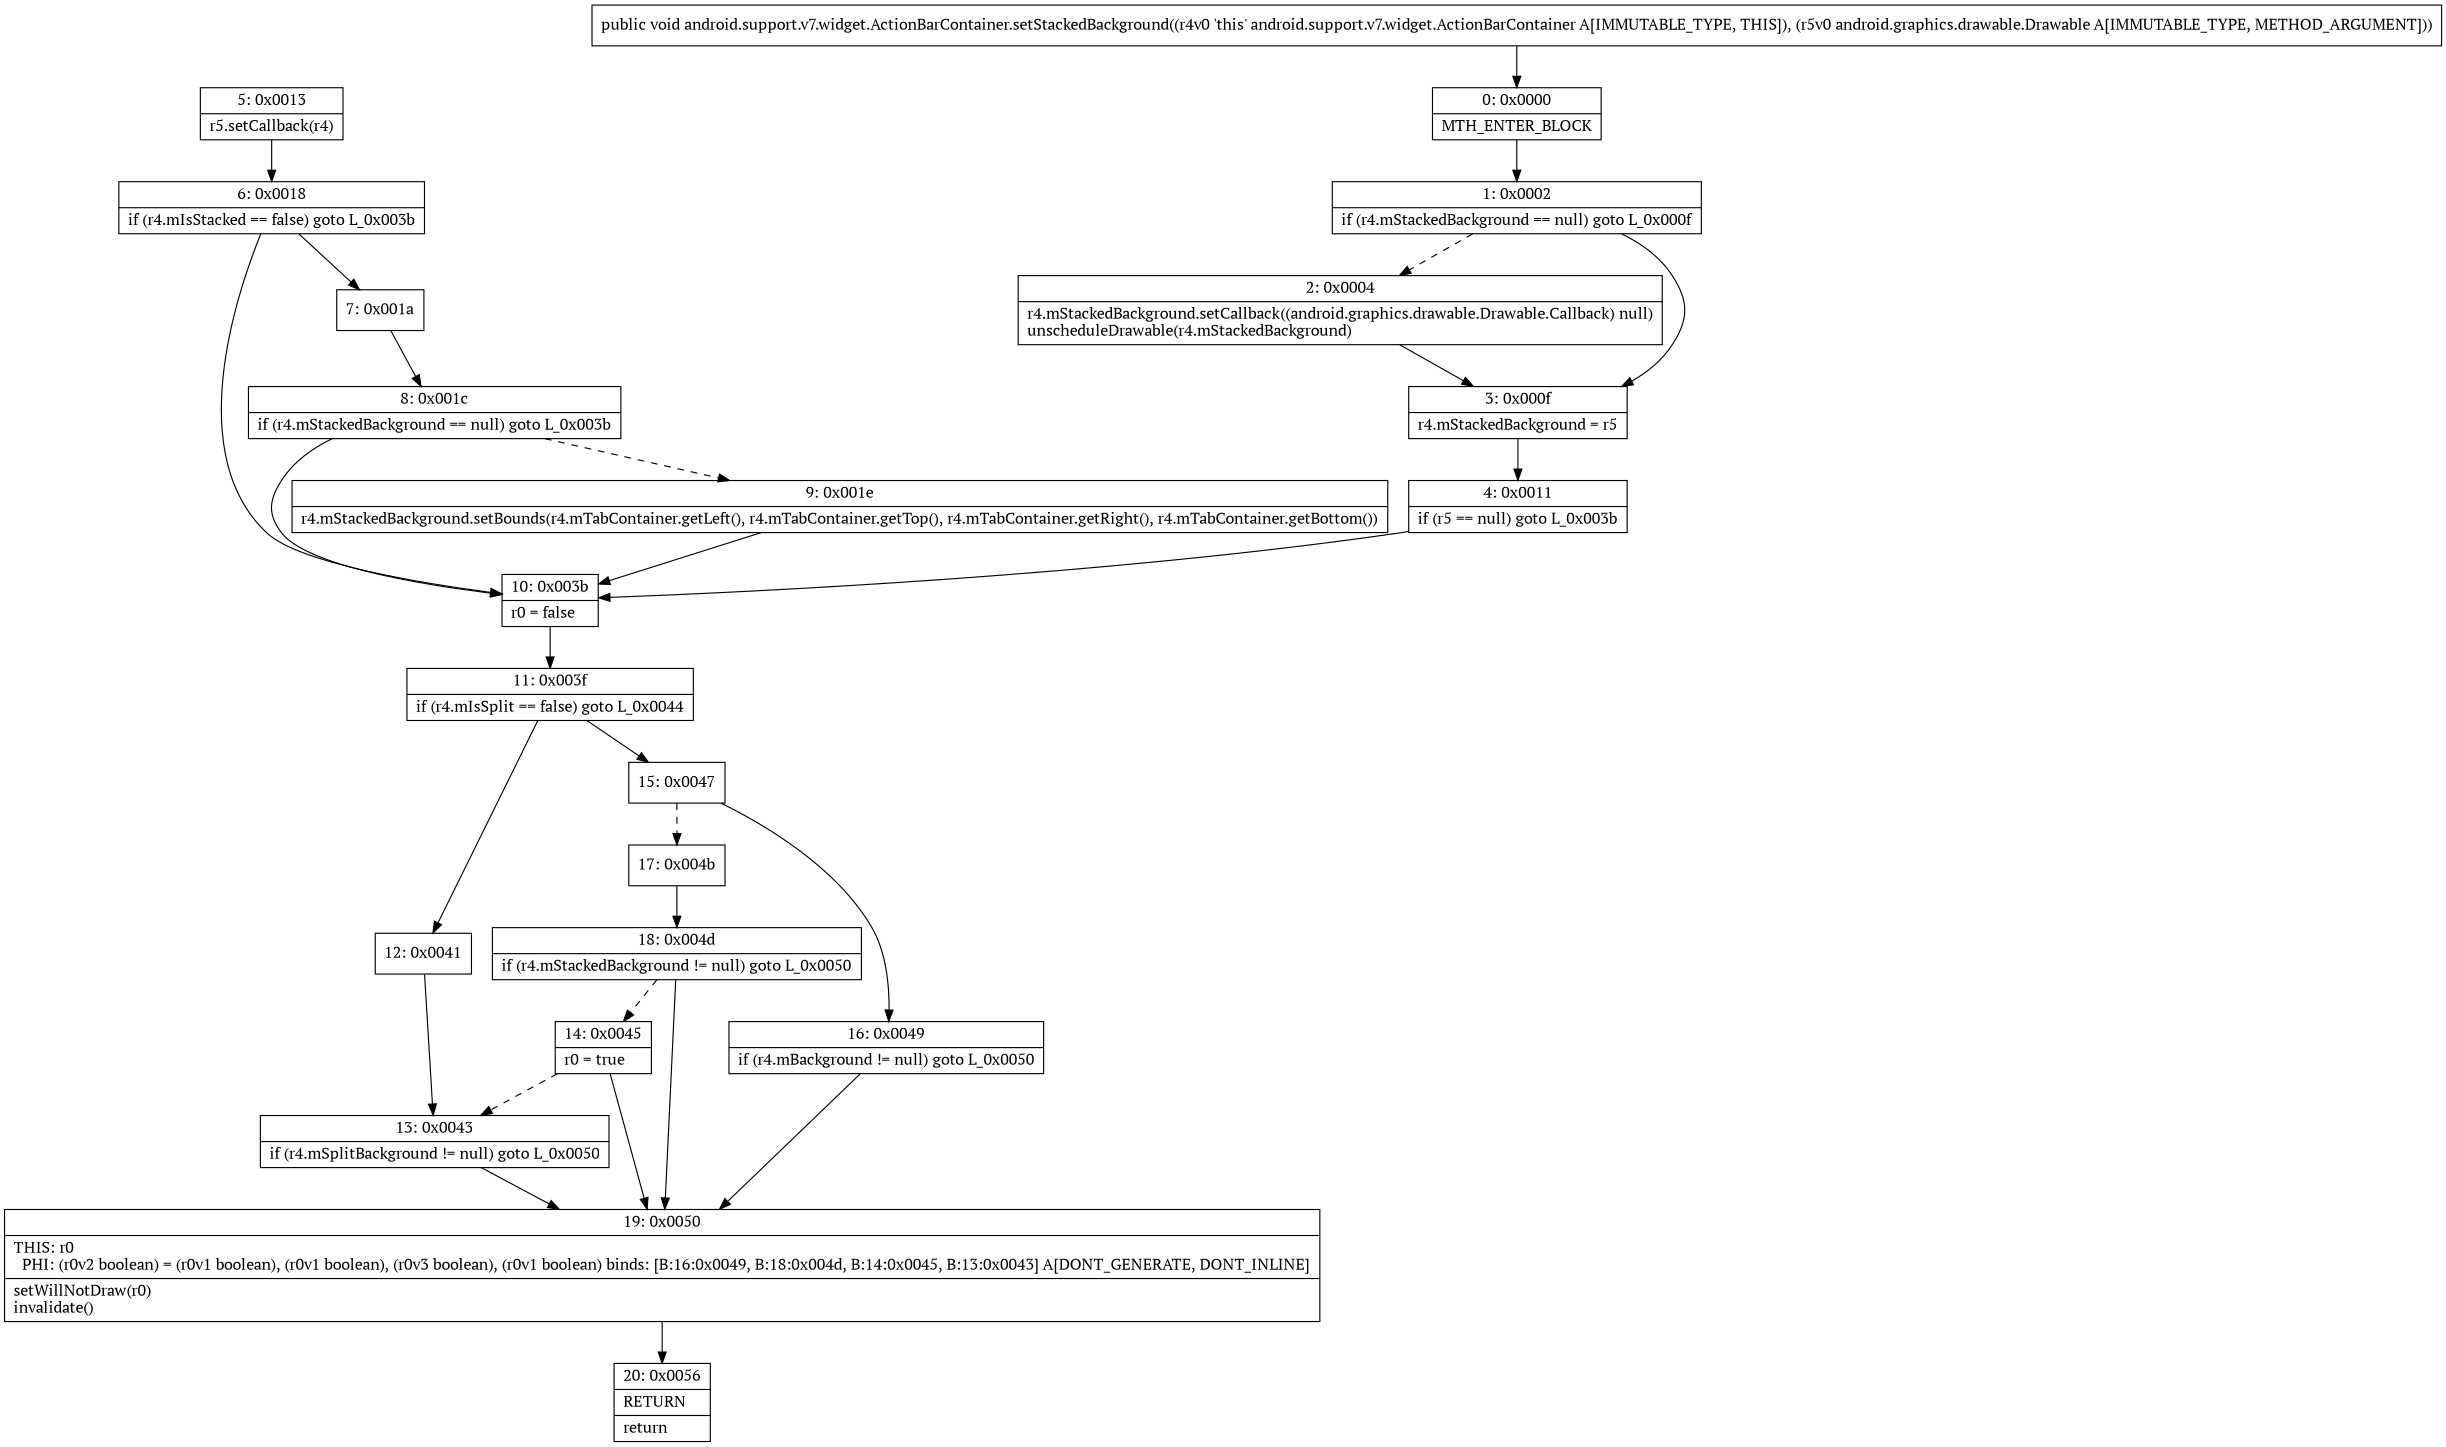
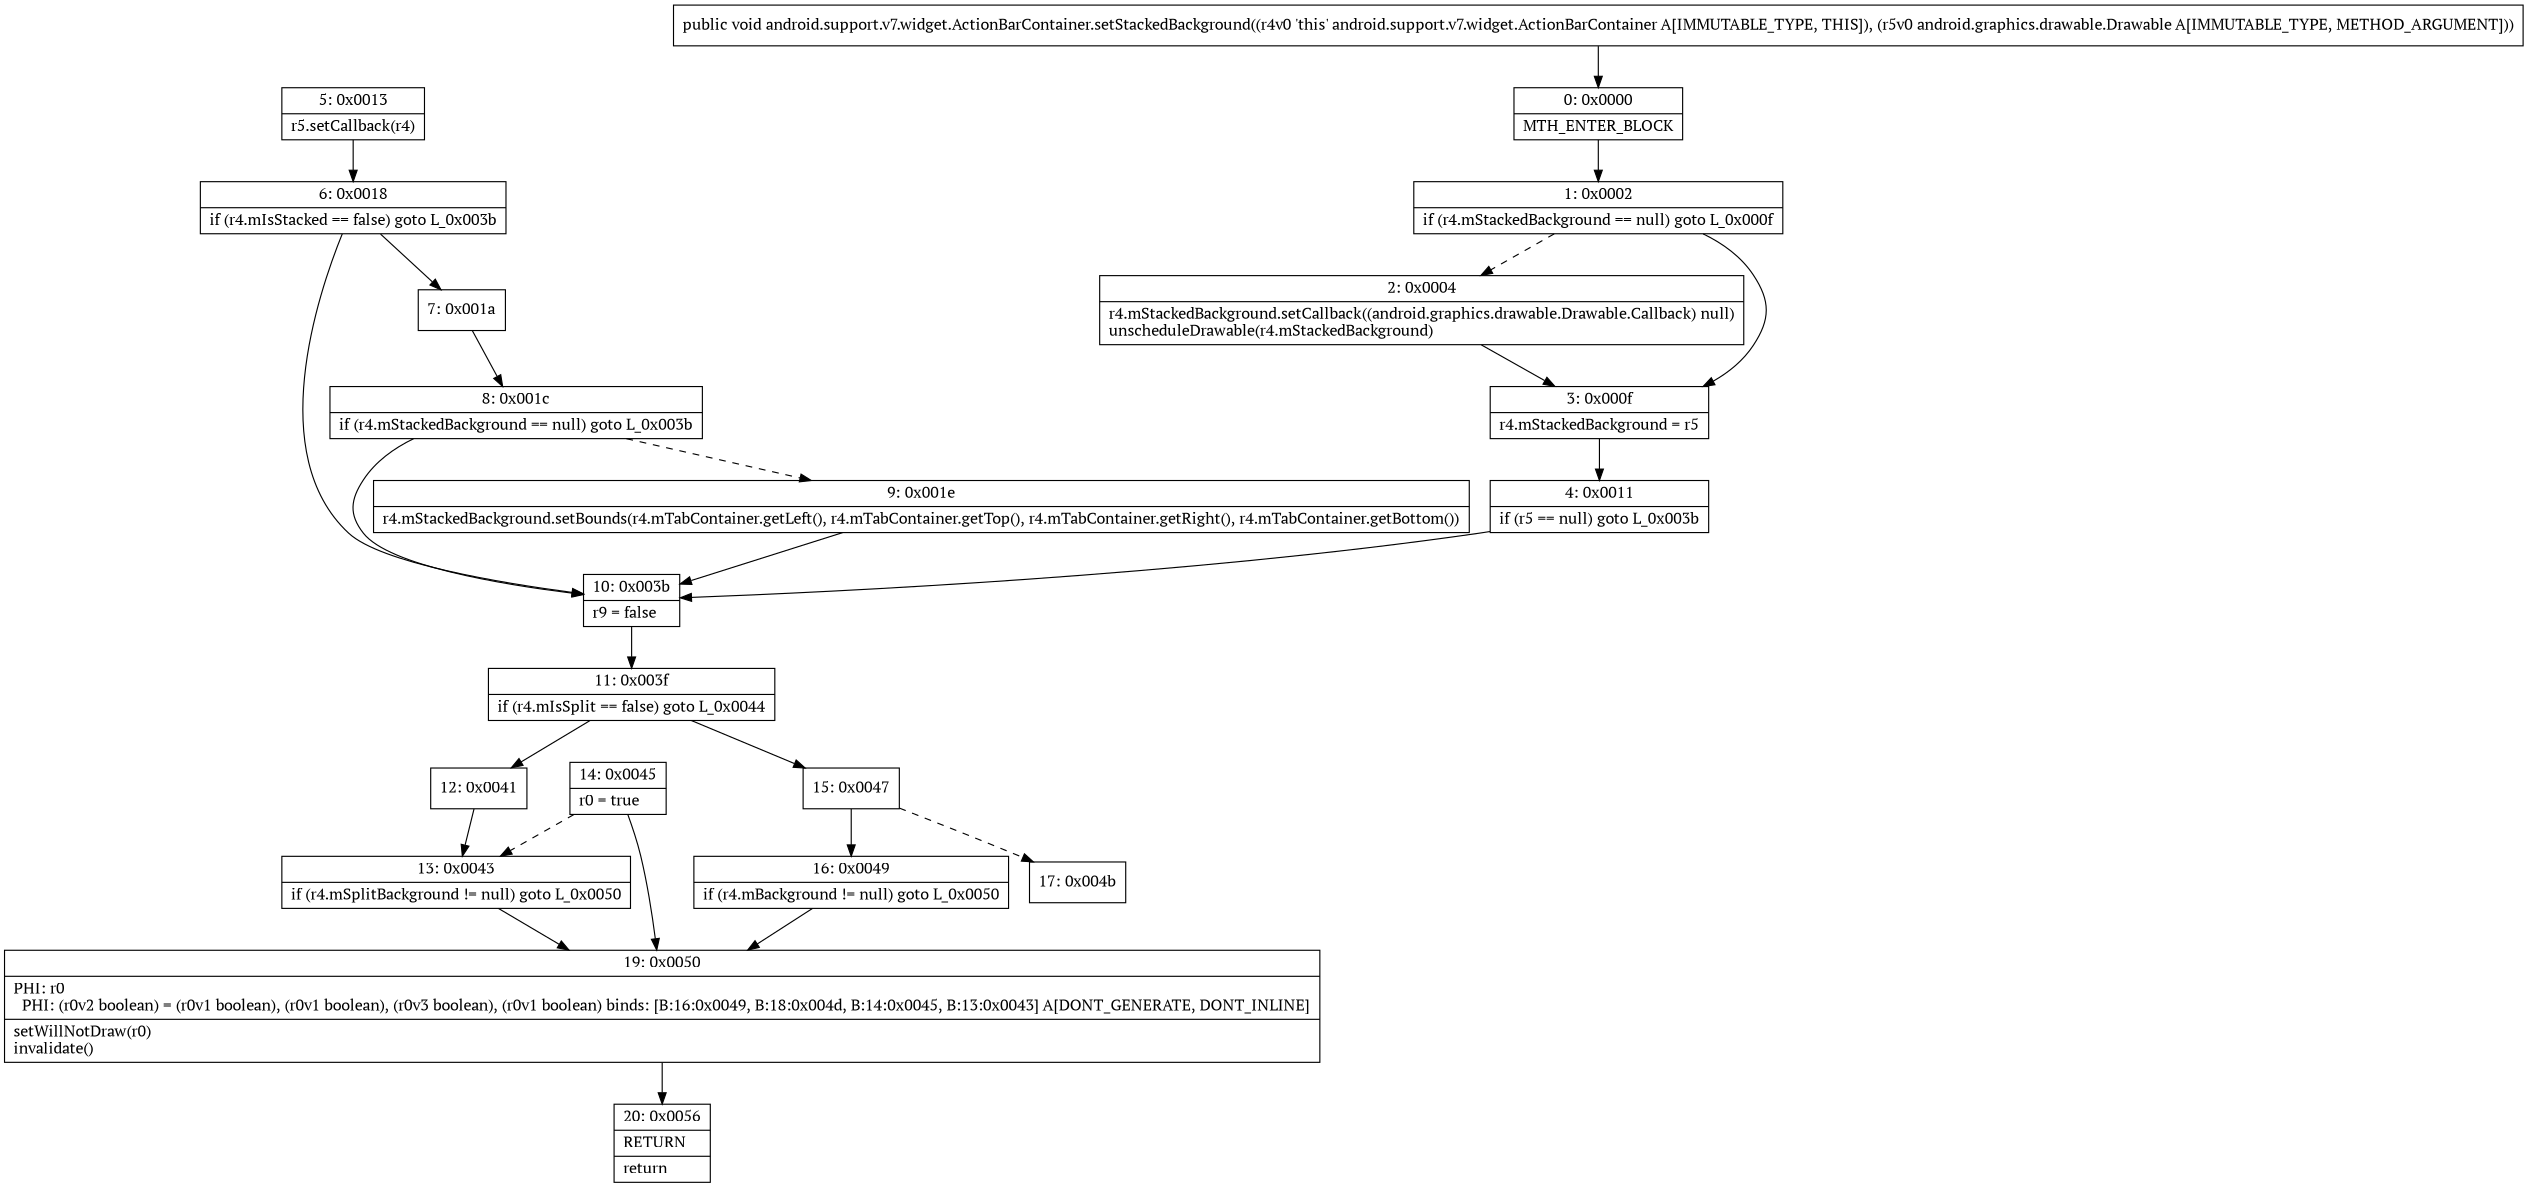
(543, 613) -> (625, 613)
(677, 954) -> none
(46, 1248) -> (41, 989)
